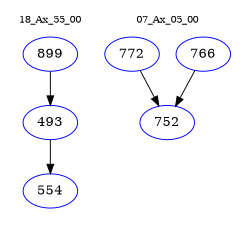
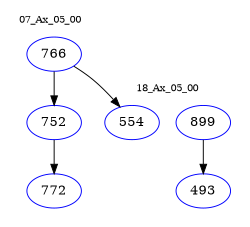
(50, 20) -> (168, 89)
(147, 84) -> (54, 152)
(50, 152) -> (103, 89)
